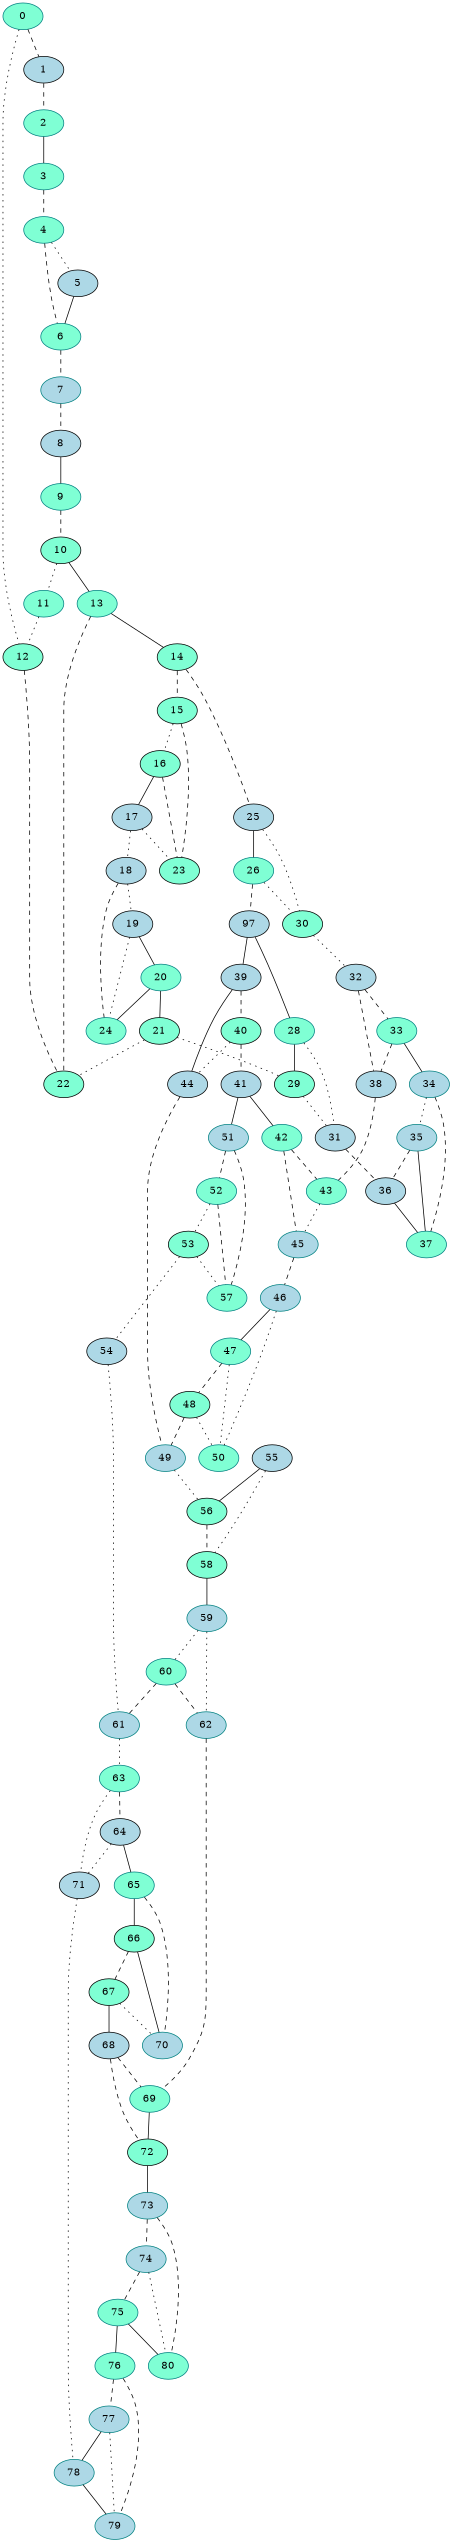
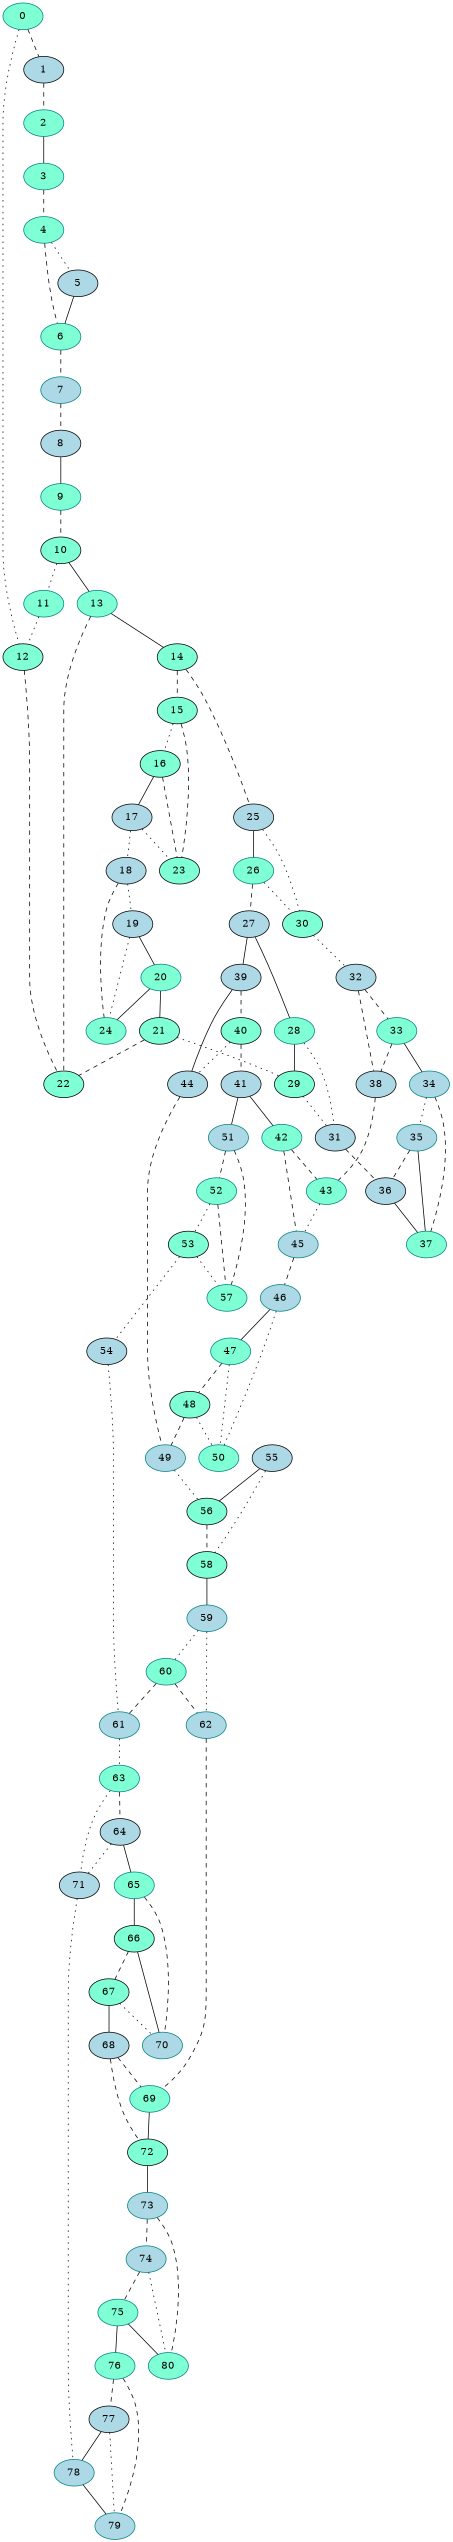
(249, 924) -> (249, 924)
(112, 1058) -> (112, 1058)
(109, 2419) -> (109, 2419)
